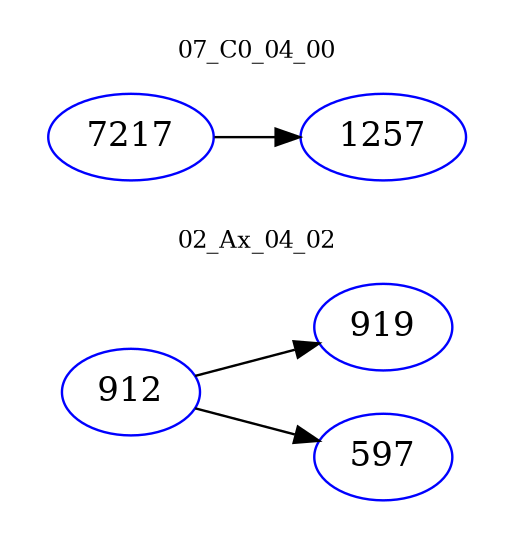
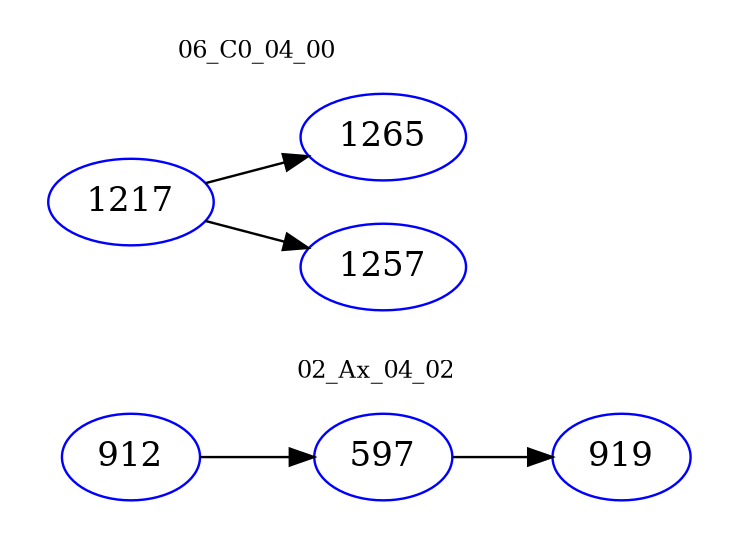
(257, 52) -> (257, 52)
(131, 137) -> (131, 202)
none -> (383, 137)
(245, 363) -> (490, 457)
